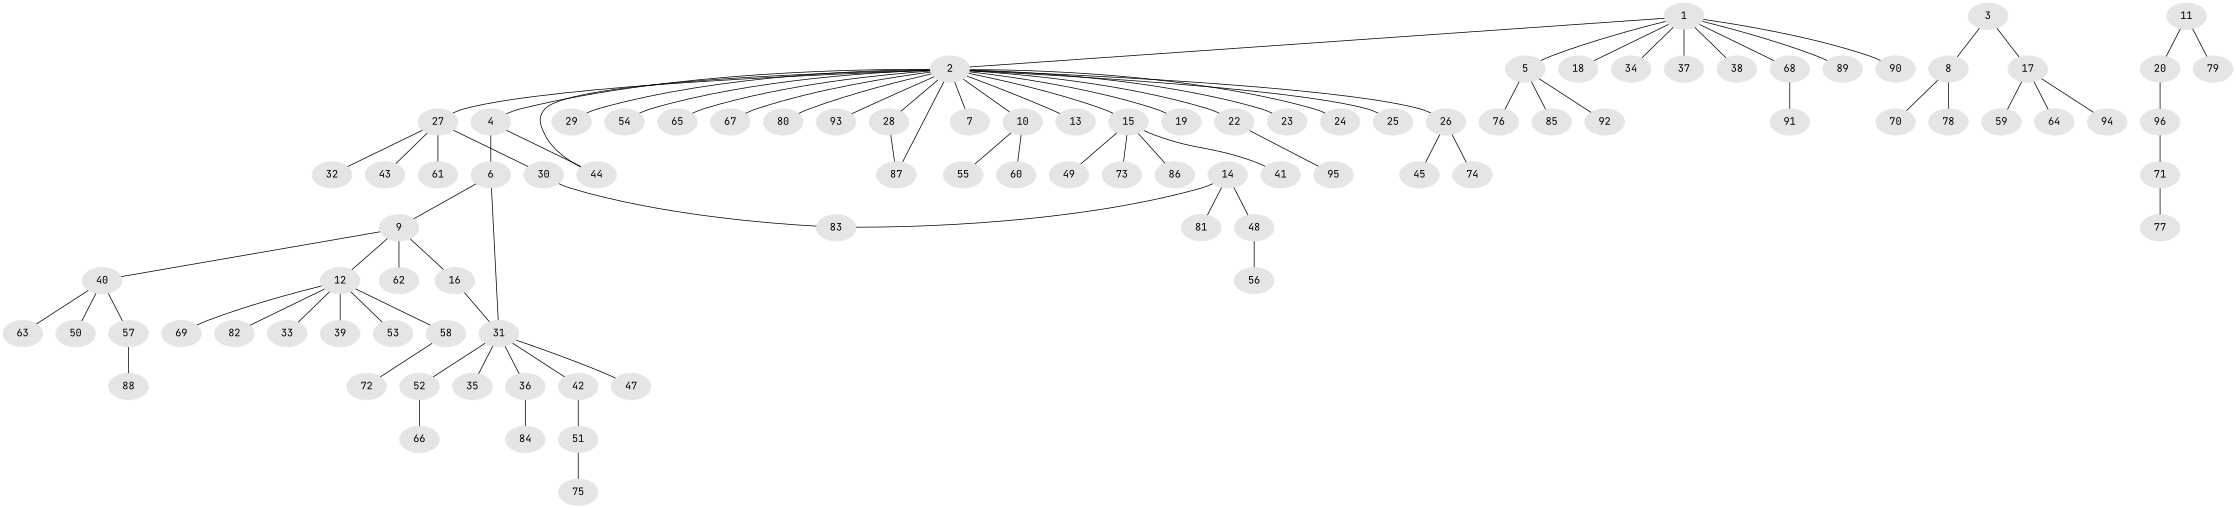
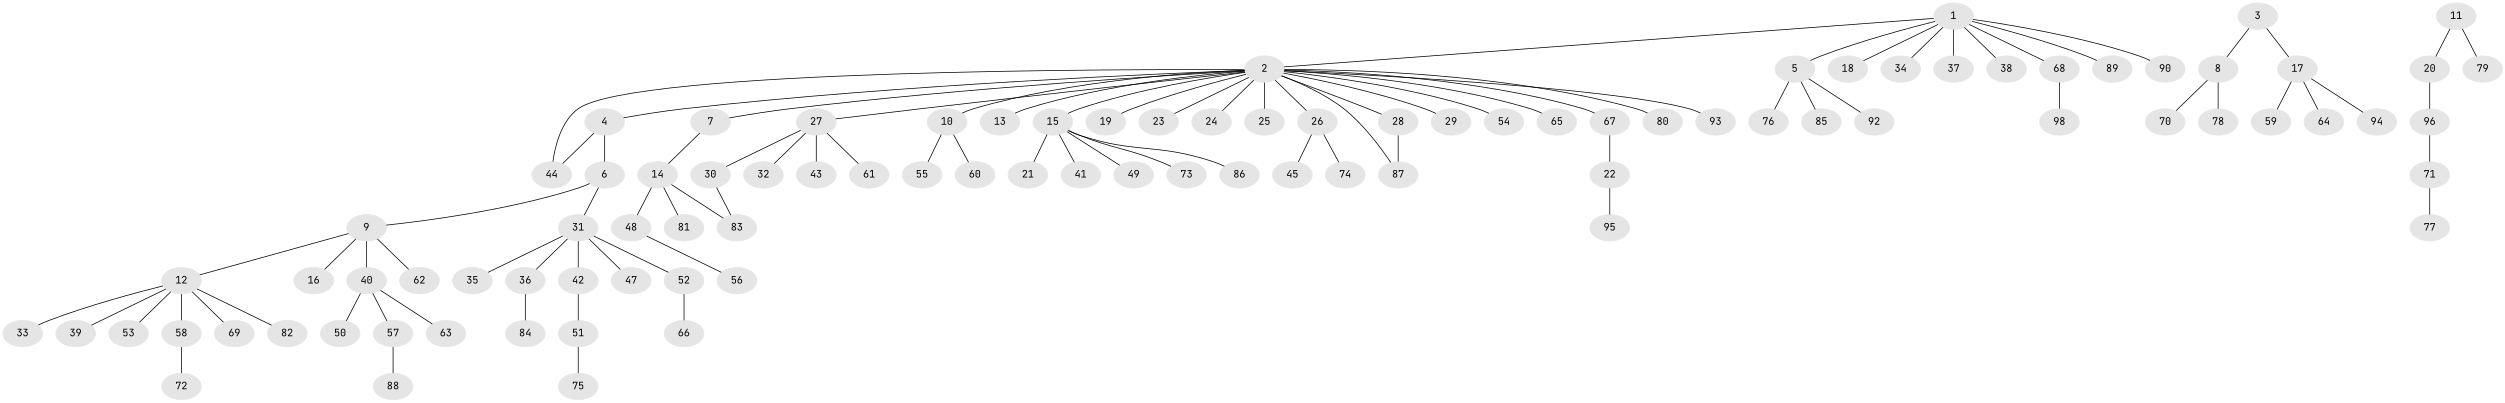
(1096, 84) -> (1610, 148)
(1790, 122) -> (2059, 122)
none -> (684, 148)
none -> (1028, 175)
(477, 307) -> none
